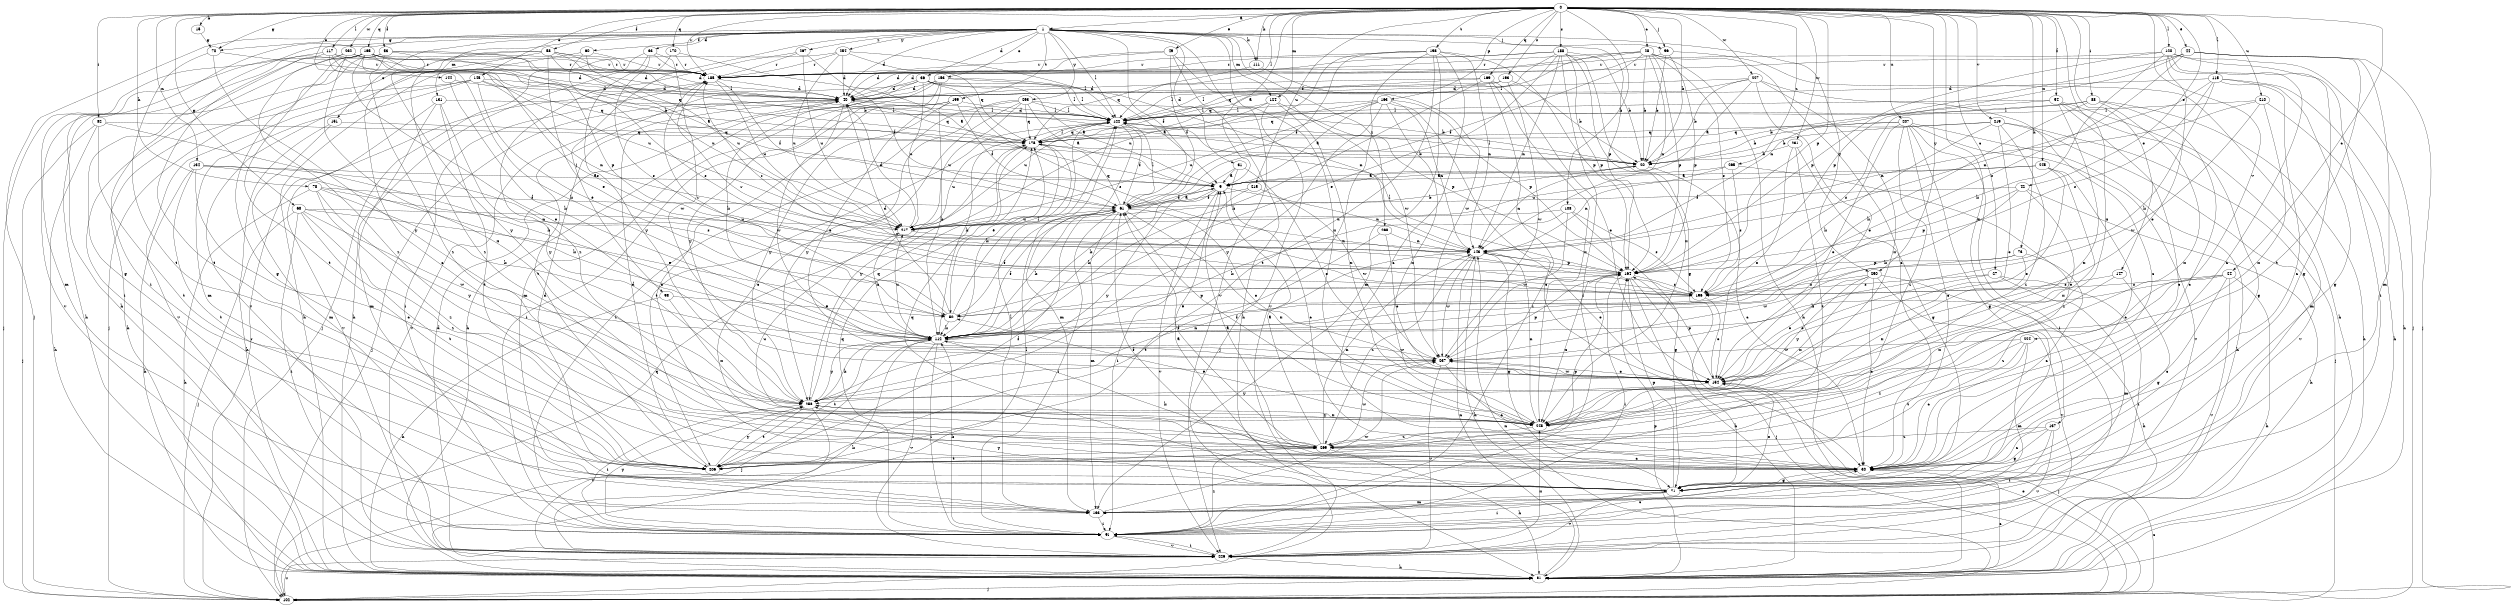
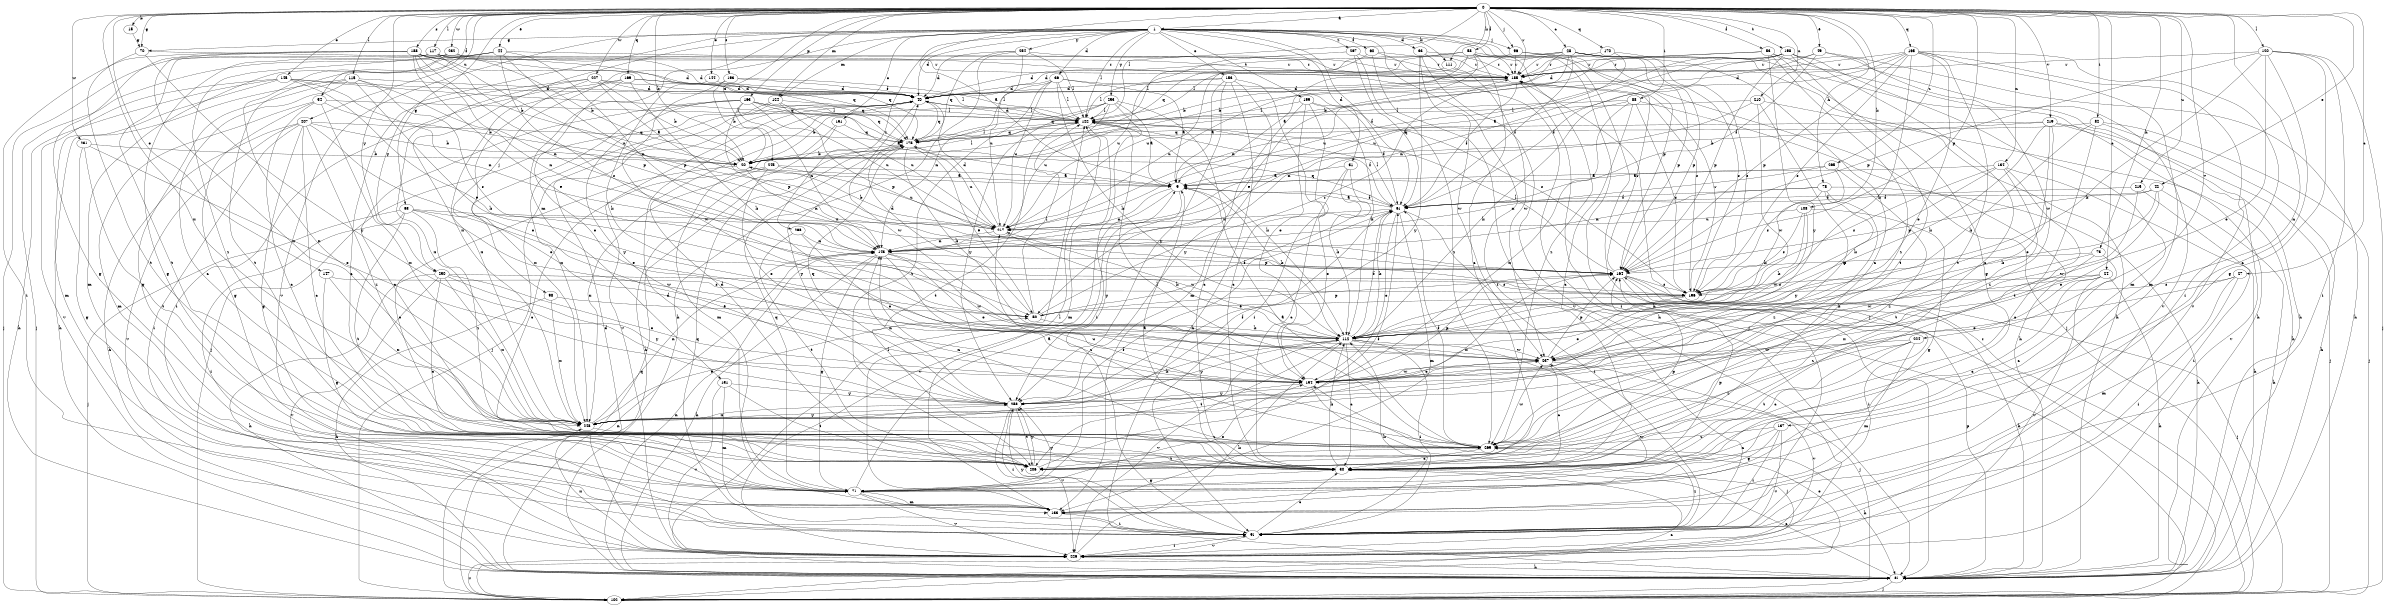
(760, 106) -> (1251, 339)
(1304, 341) -> none
none -> (1350, 404)
